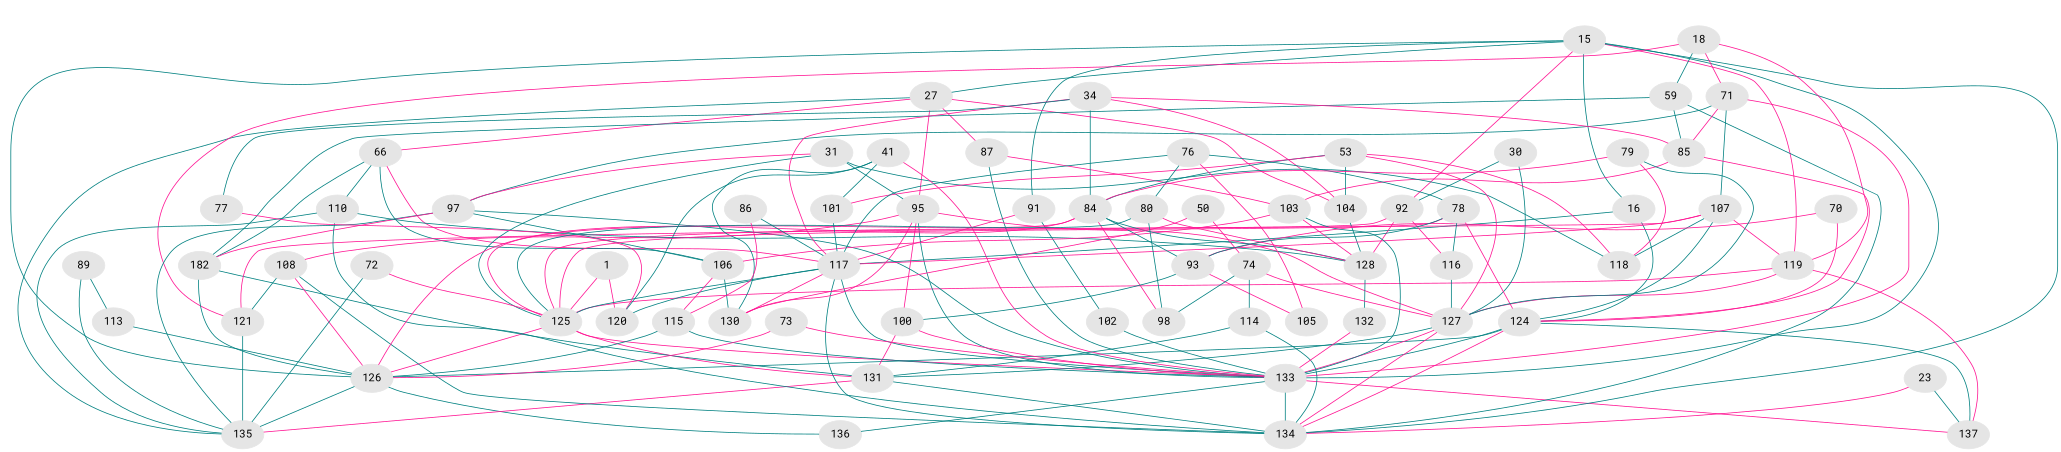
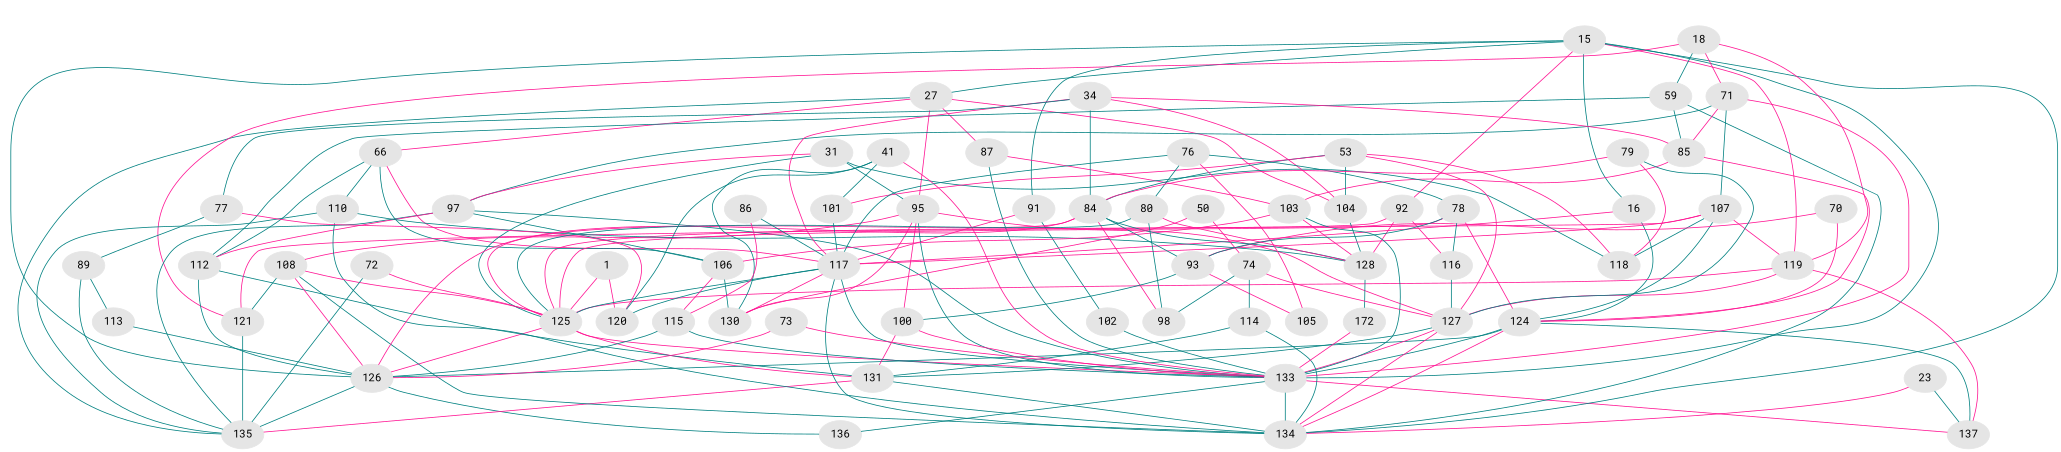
(1516, 153) -> none
none -> (153, 237)
(1142, 247) -> (1142, 247)
(200, 266) -> (200, 266)
none -> (424, 291)
(1364, 322) -> (1364, 322)
